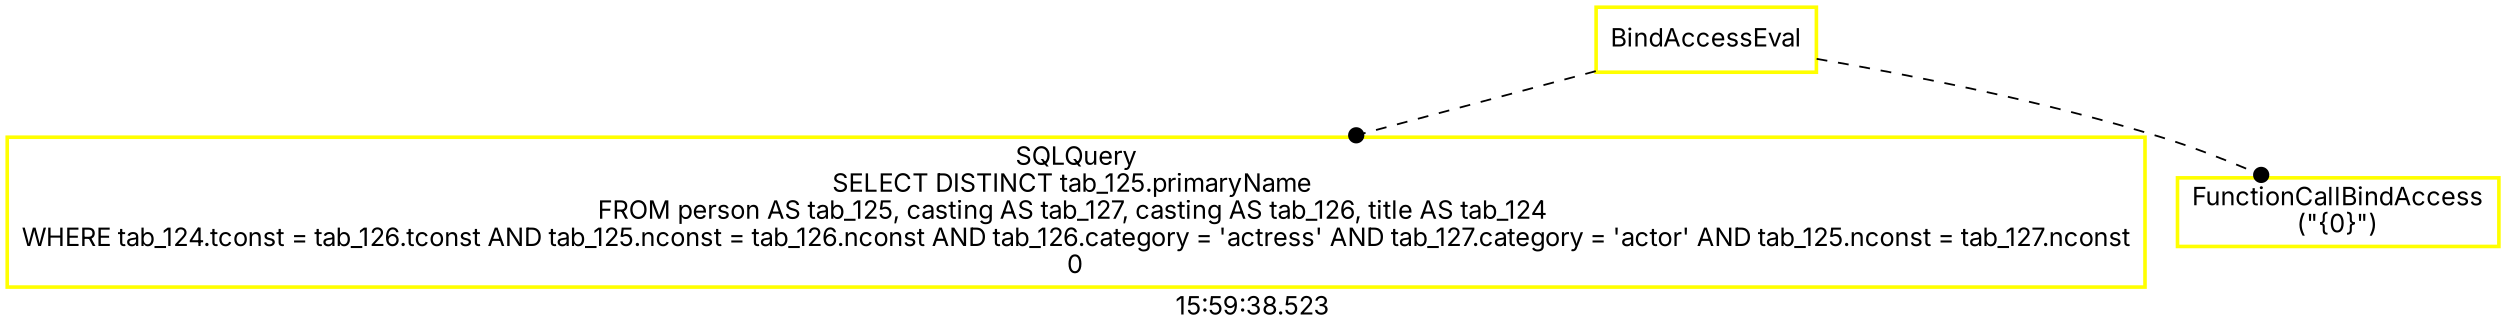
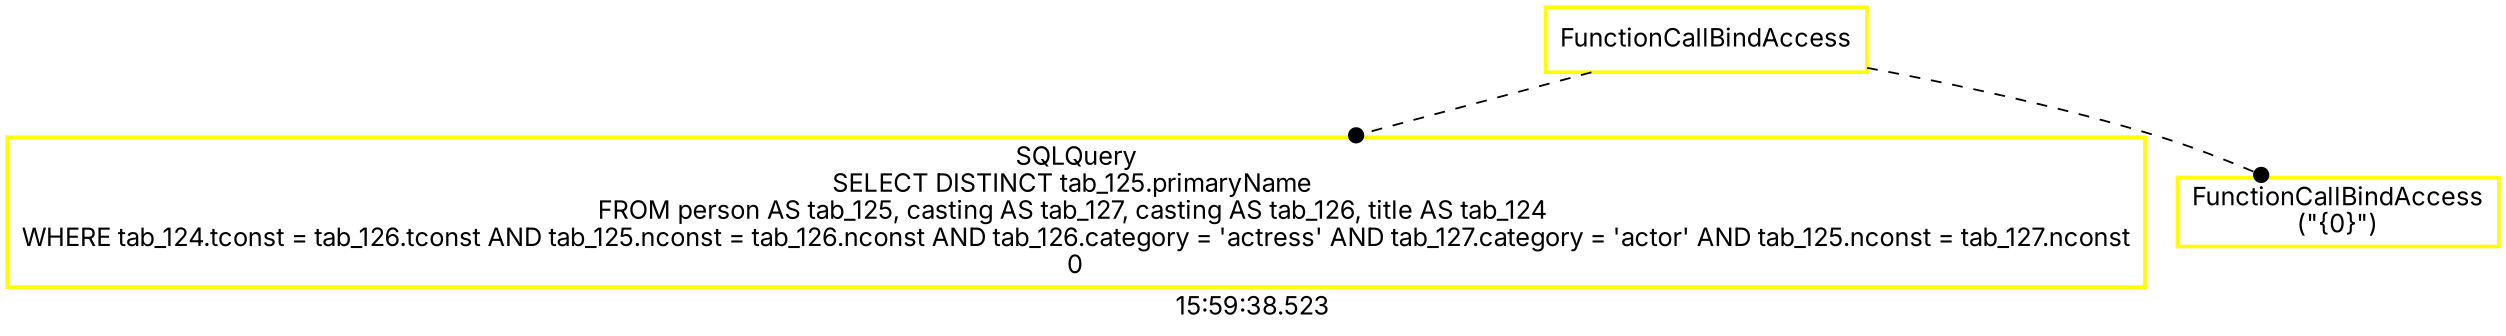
(1706, 40) -> (1706, 40)
